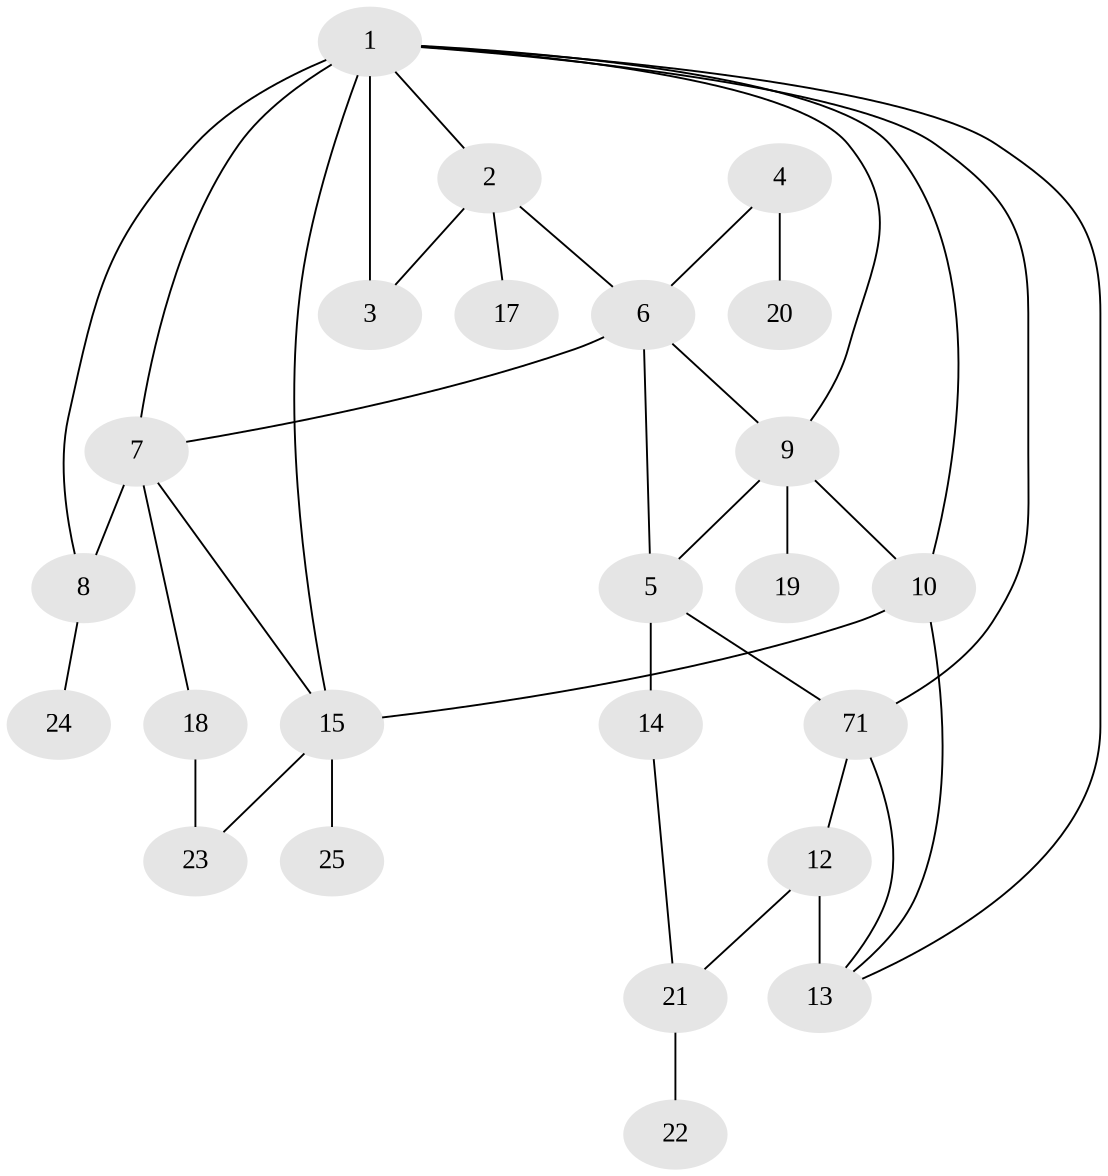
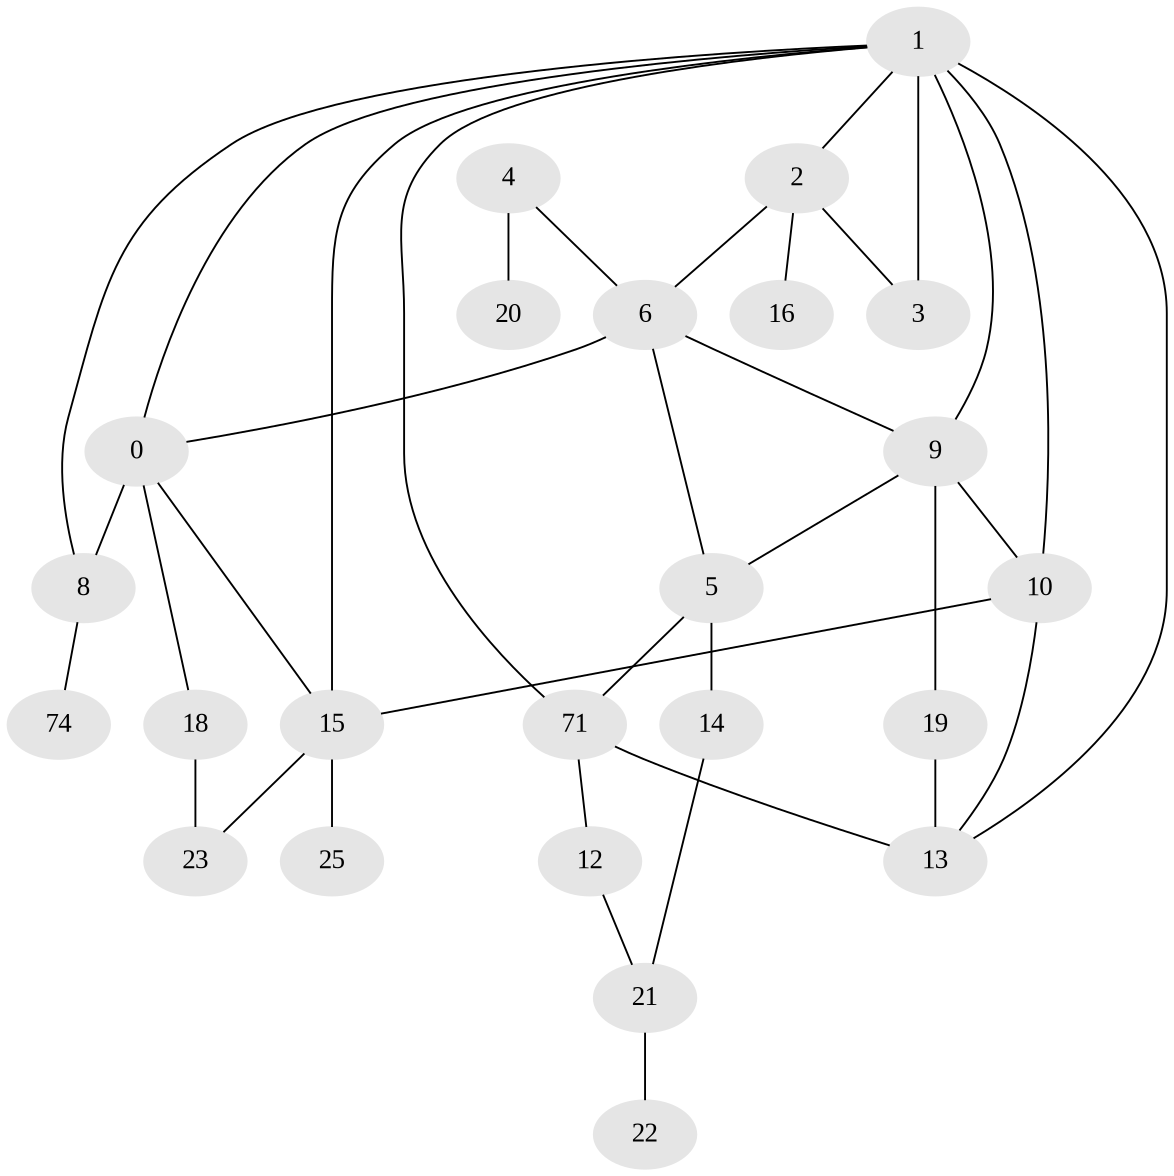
(507, 315) -> (782, 315)
(137, 452) -> (137, 452)
(59, 725) -> (59, 725)
(820, 930) -> (935, 793)
